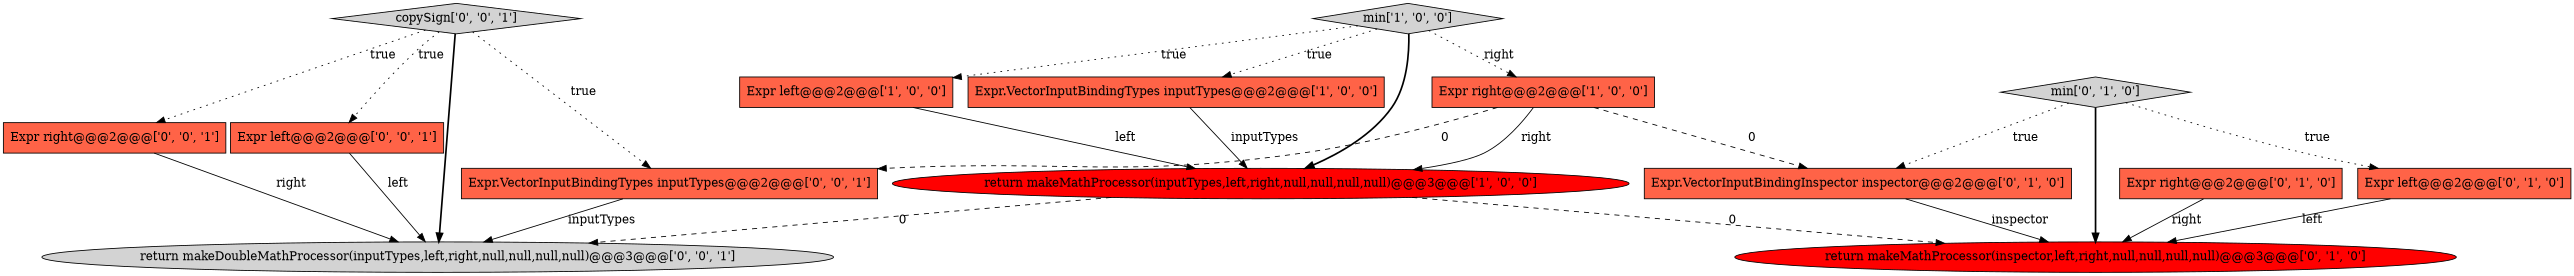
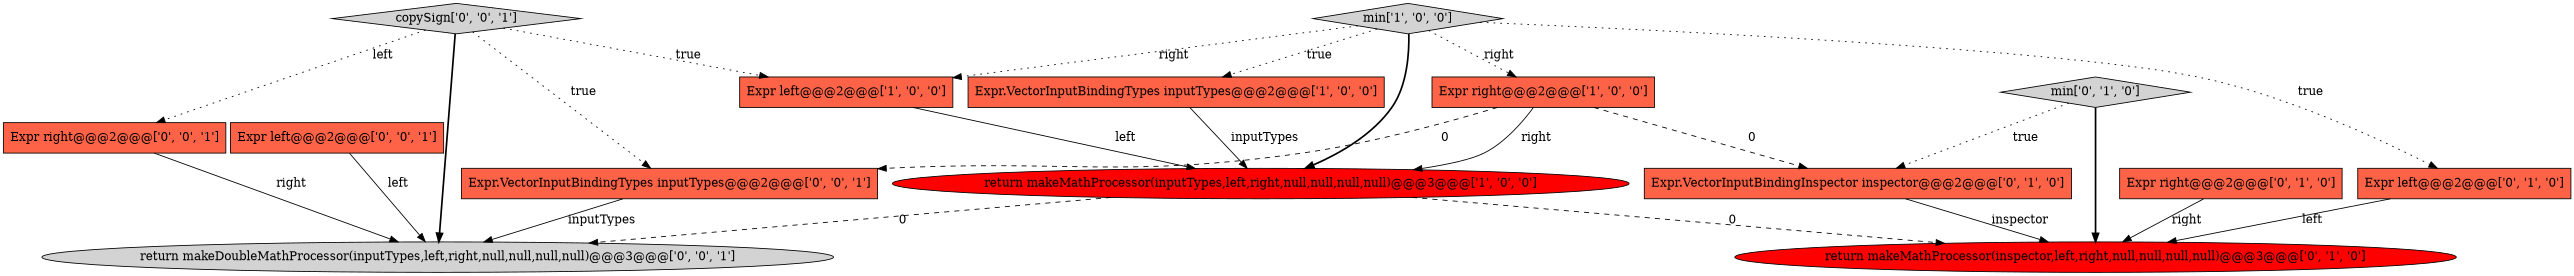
(383, 55) -> (383, 55)
(1174, 55) -> (1174, 55)
(395, 72) -> (631, 52)
(2247, 138) -> (1964, 50)
